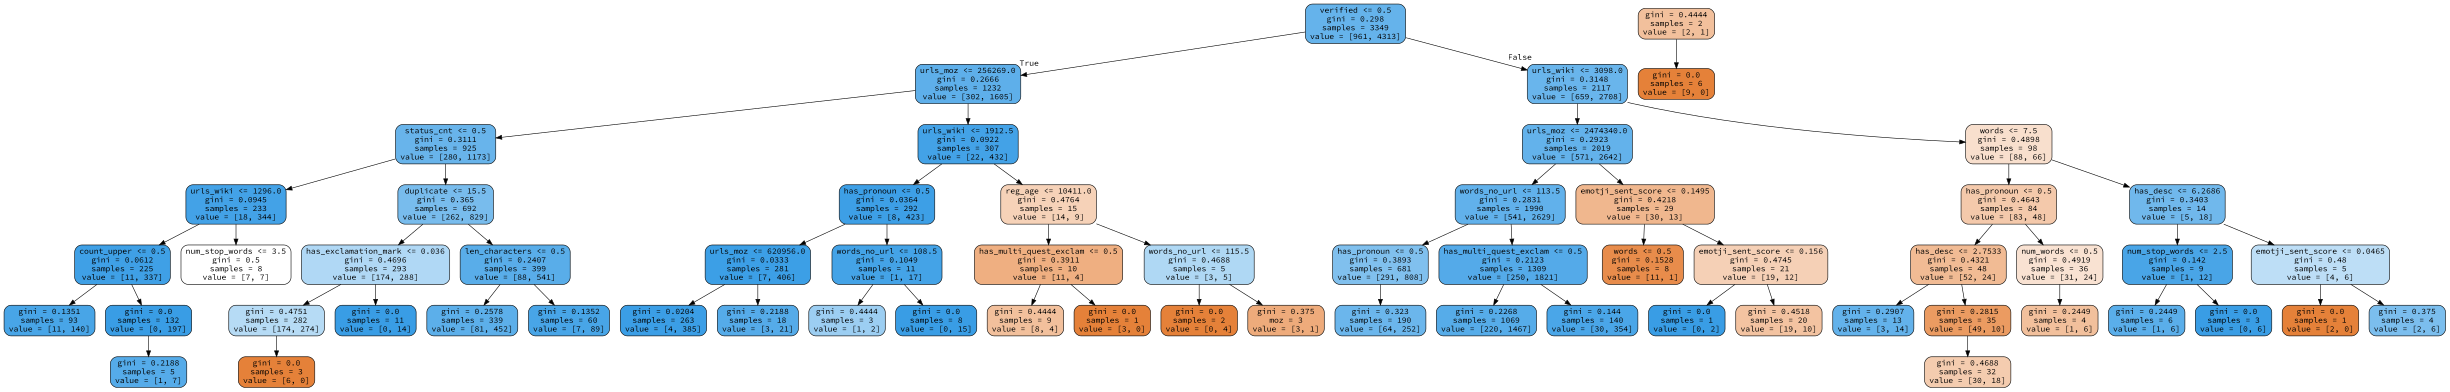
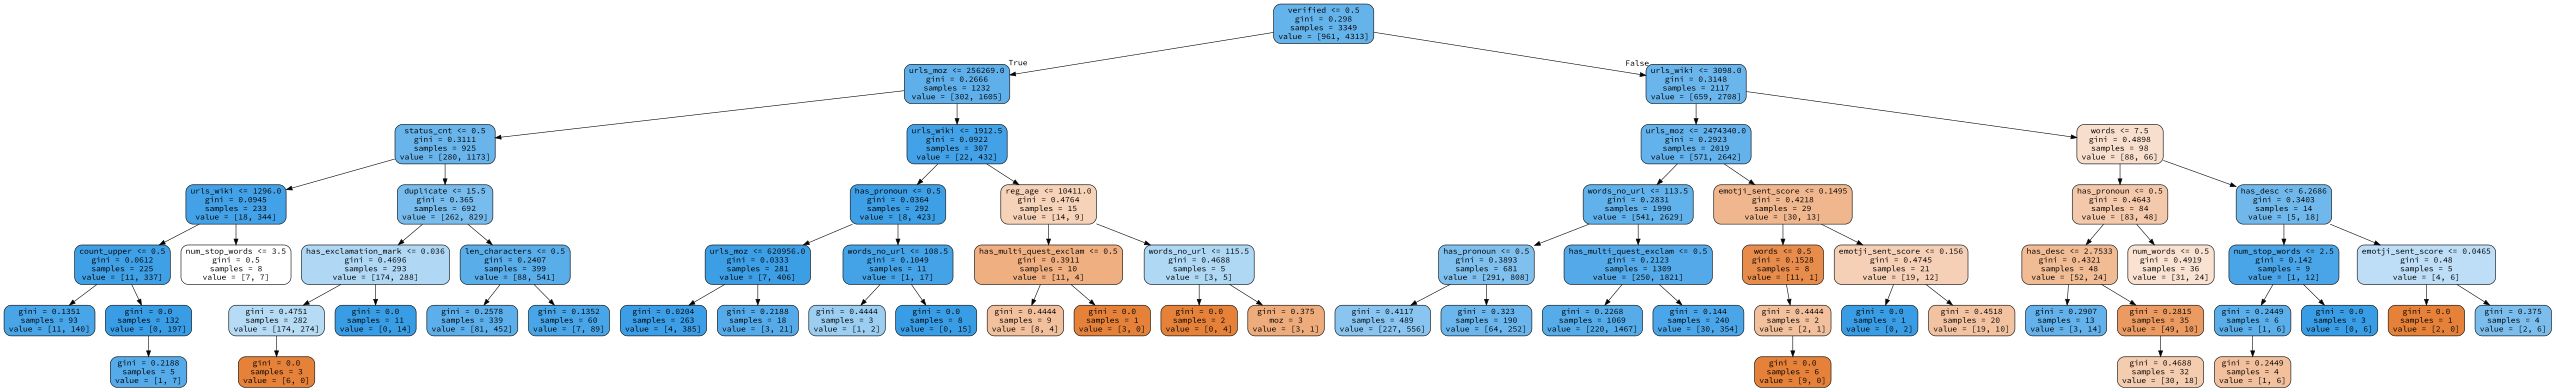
none -> (1788, 292)
(2060, 292) -> (2253, 343)
none -> (1383, 321)
(1592, 321) -> (1698, 321)
